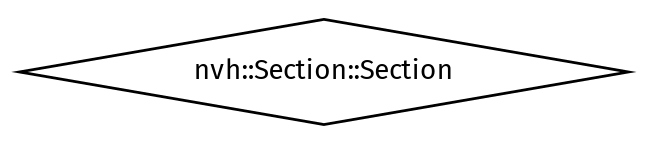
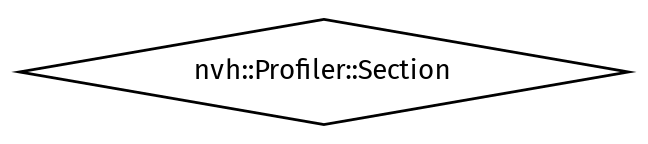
(324, 72) -> (324, 72)
